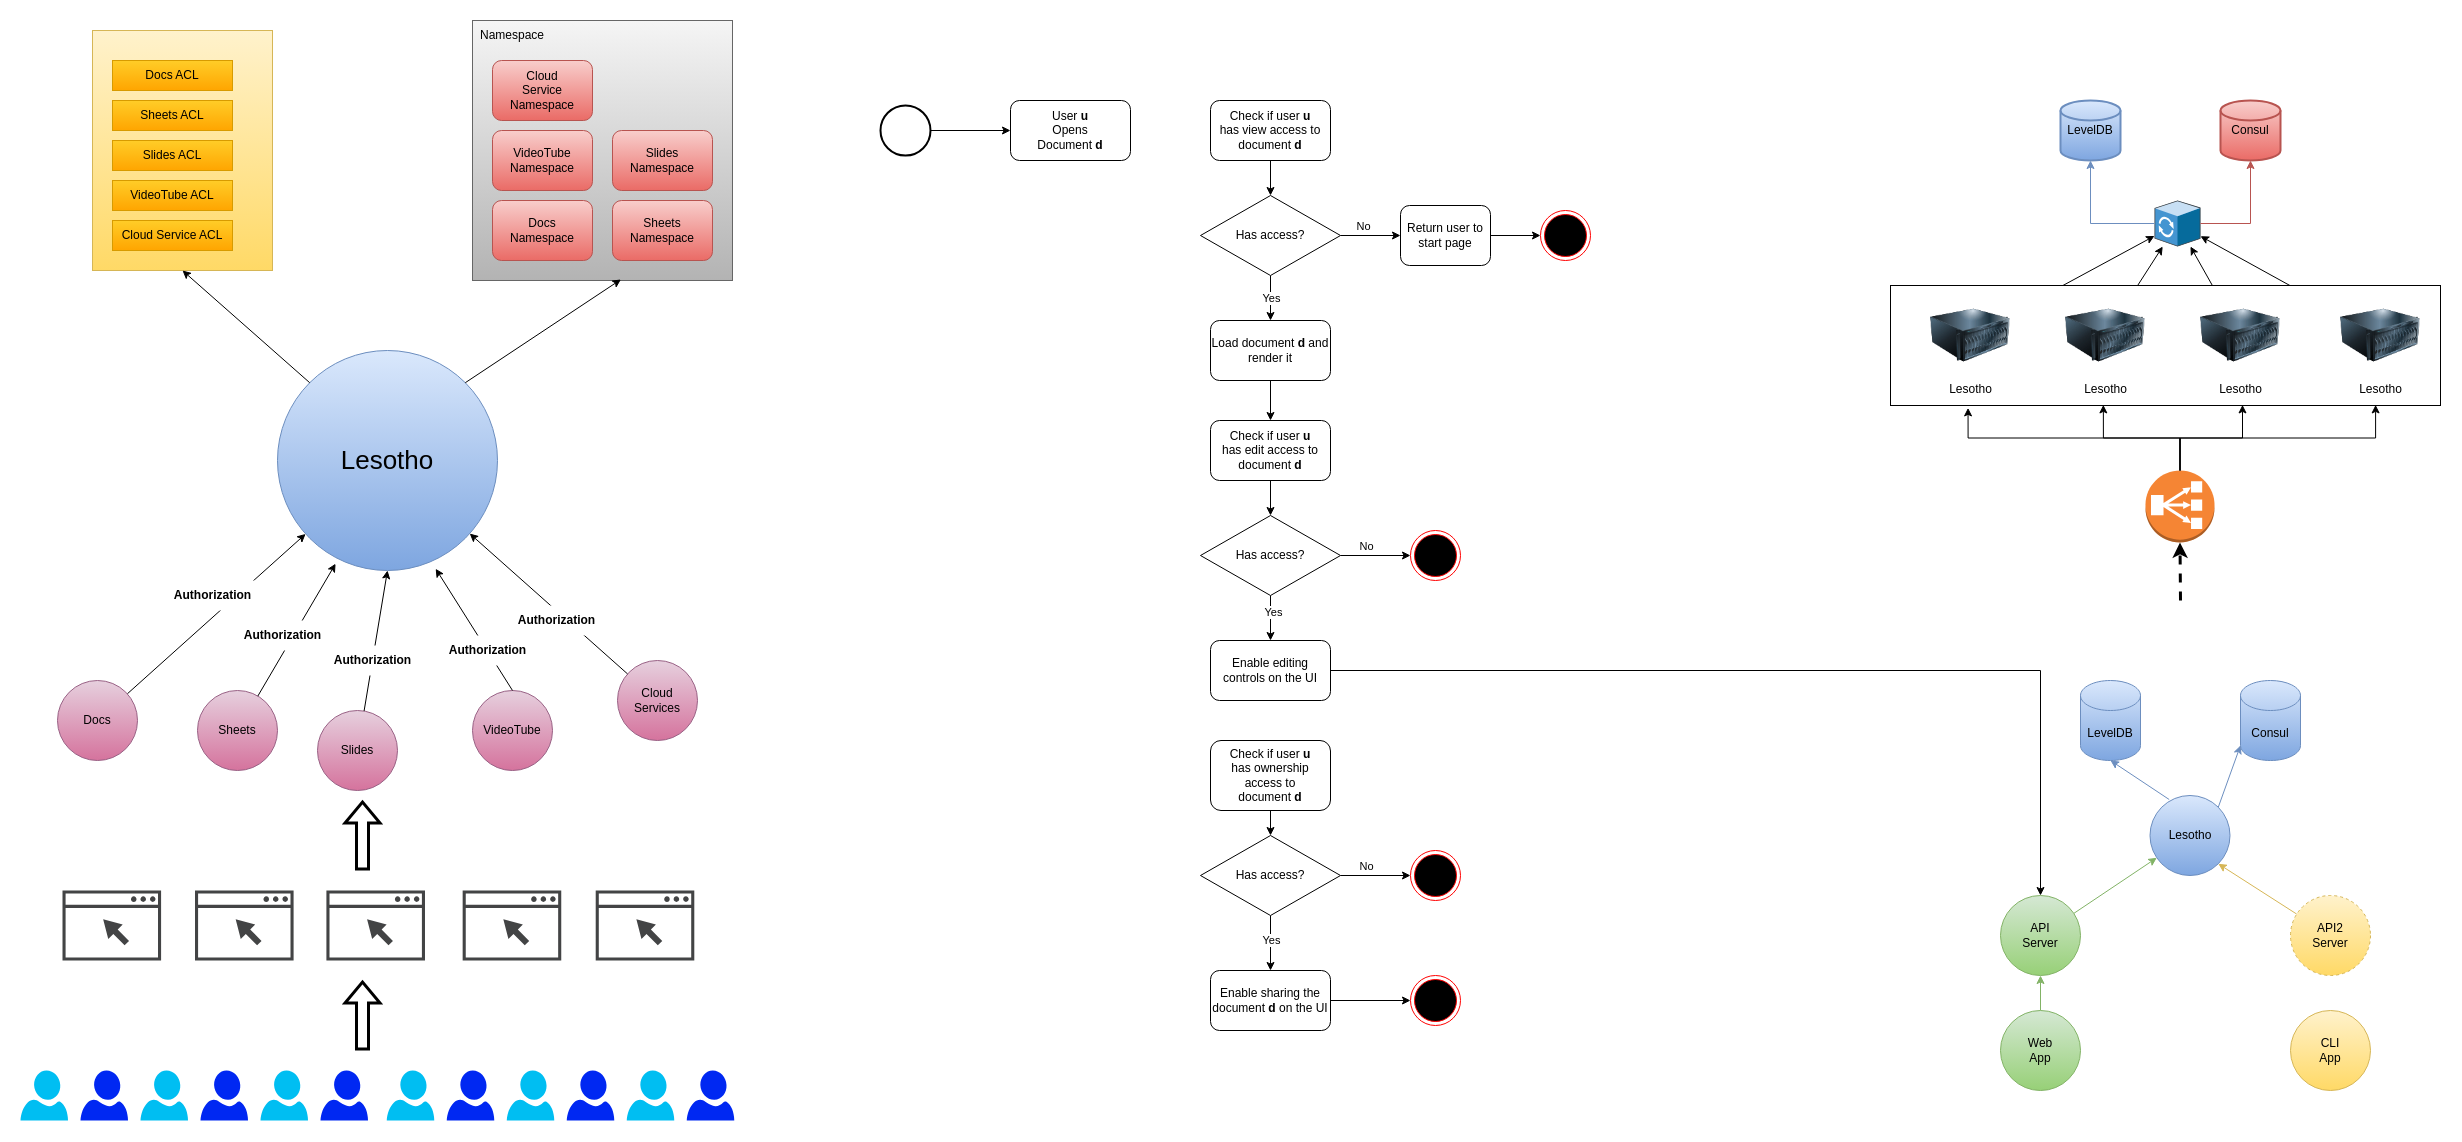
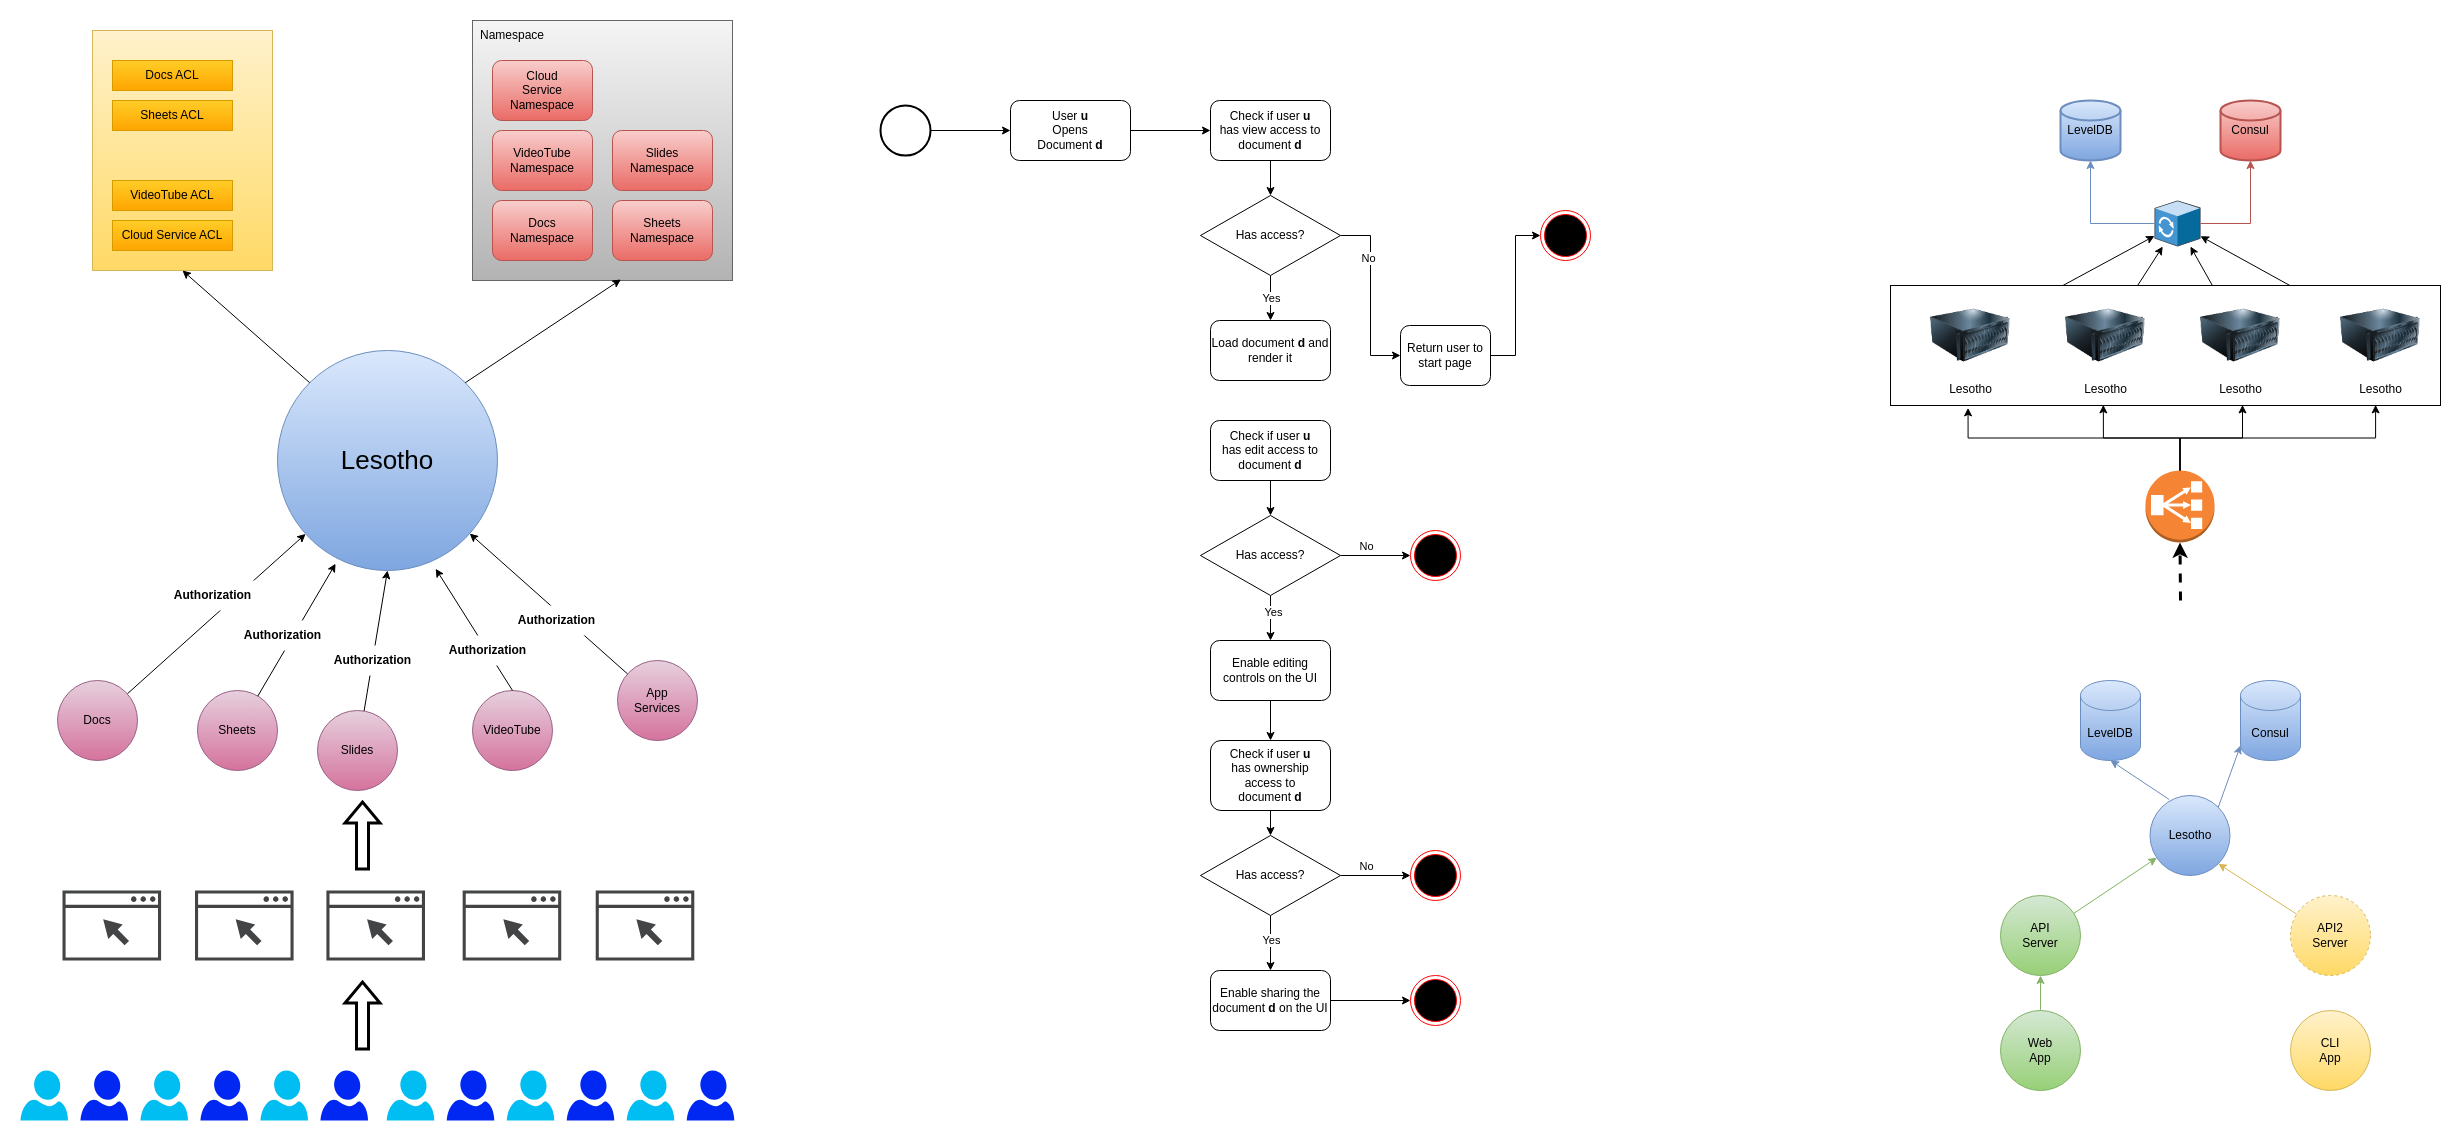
none -> (1167, 131)
(173, 156) -> none
(1446, 236) -> (1446, 356)
(1271, 397) -> none
(1795, 671) -> (1271, 717)
(658, 701) -> (658, 701)
